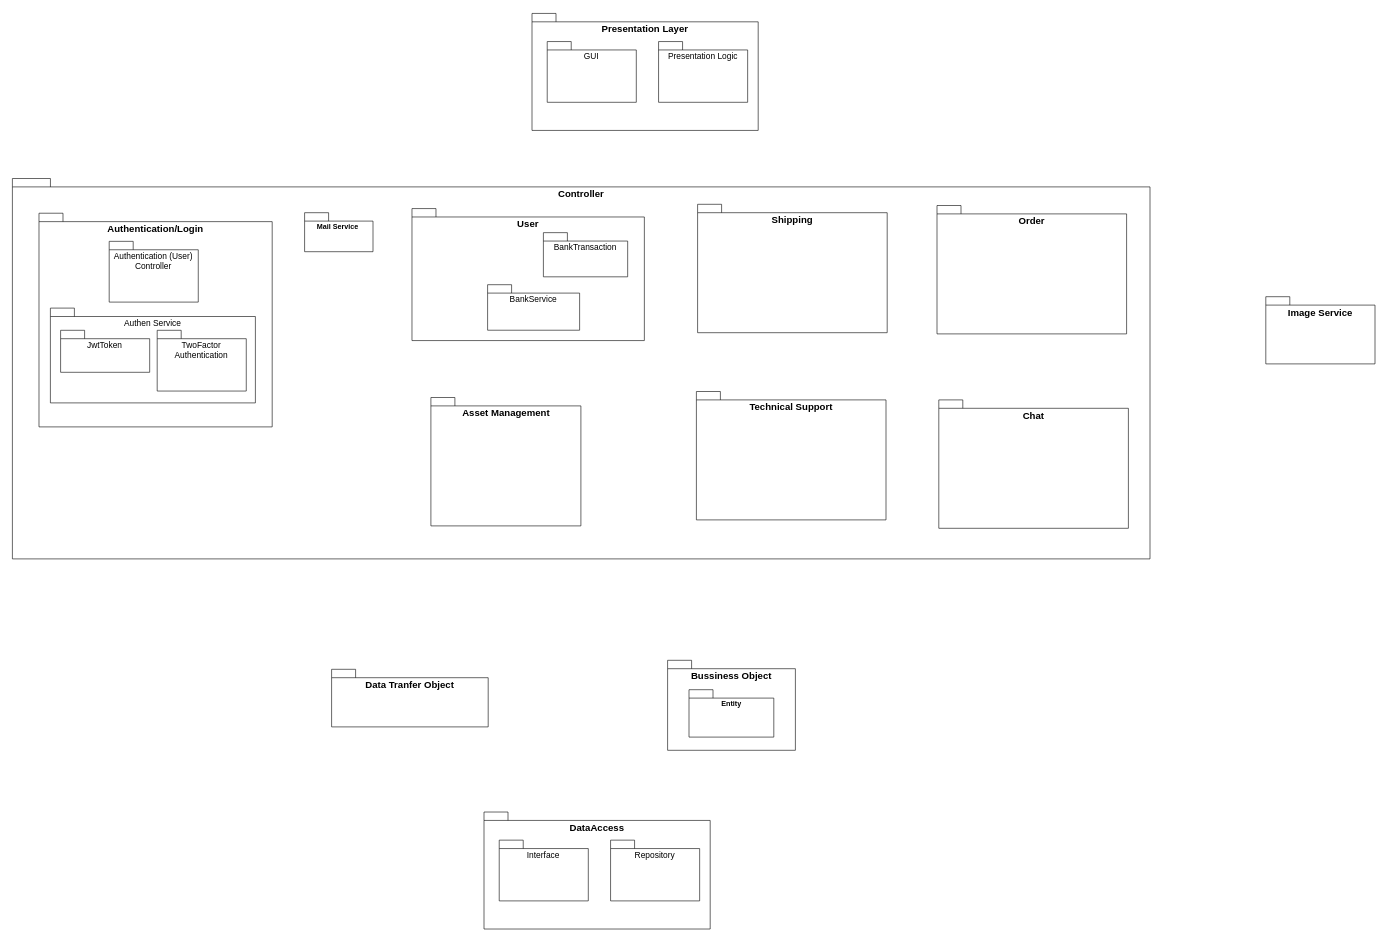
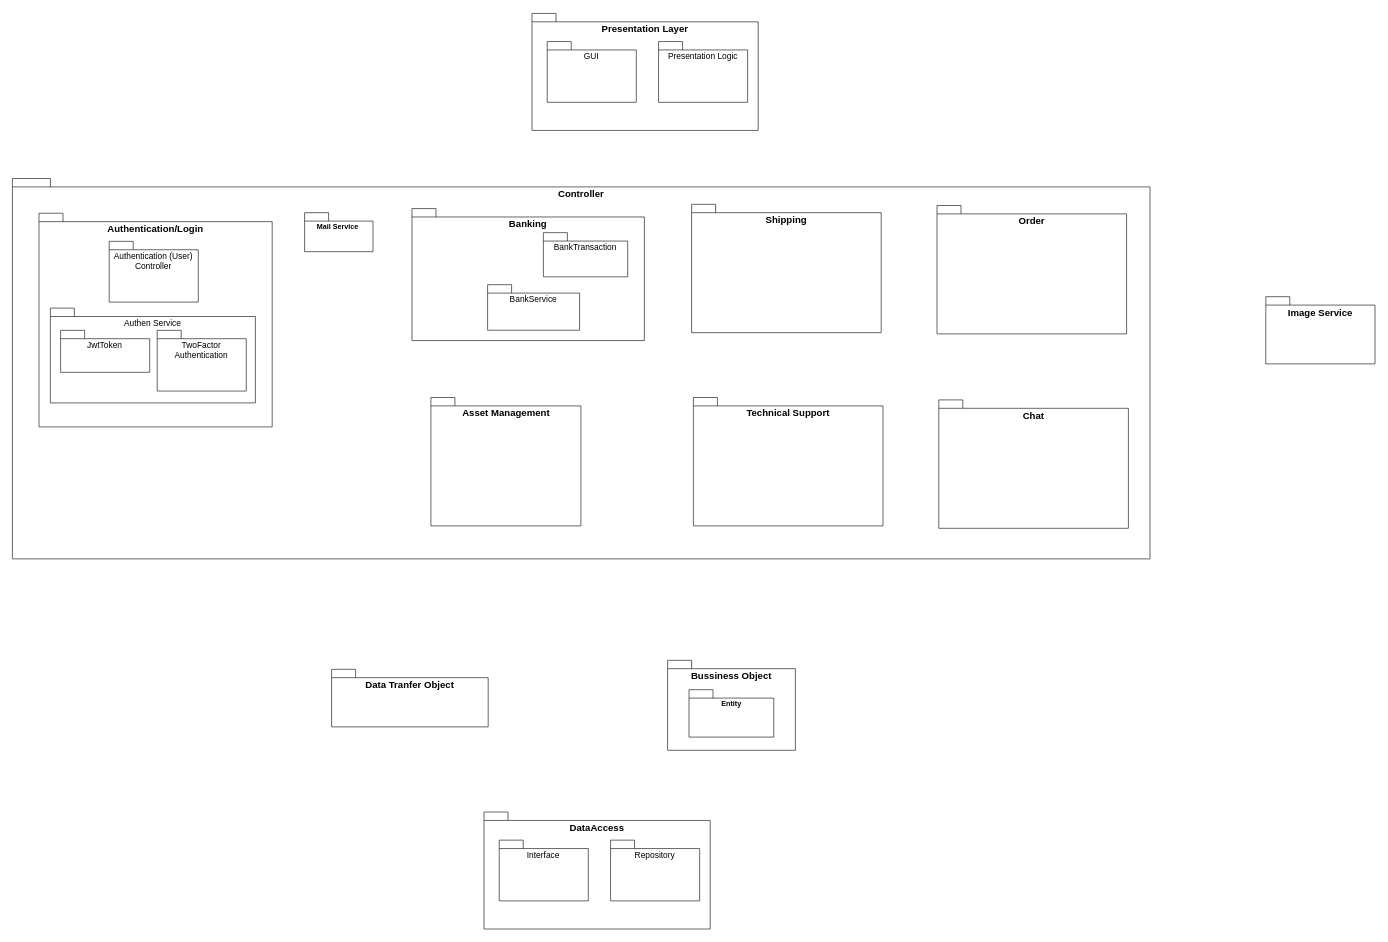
(528, 223) -> (528, 223)
(792, 269) -> (786, 269)
(791, 456) -> (788, 462)
